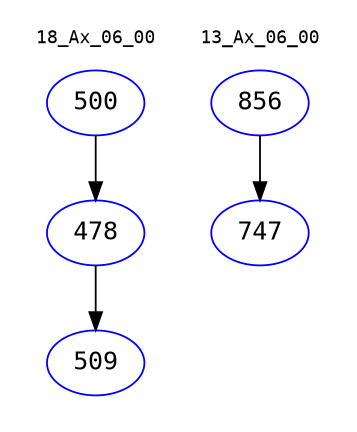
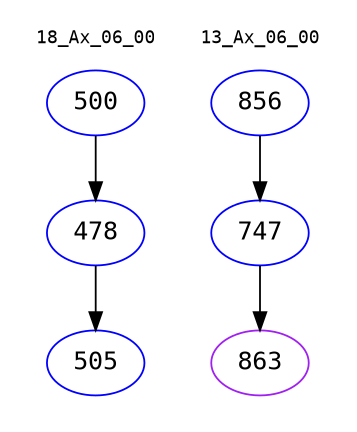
(96, 363) -> (96, 363)
none -> (260, 363)
